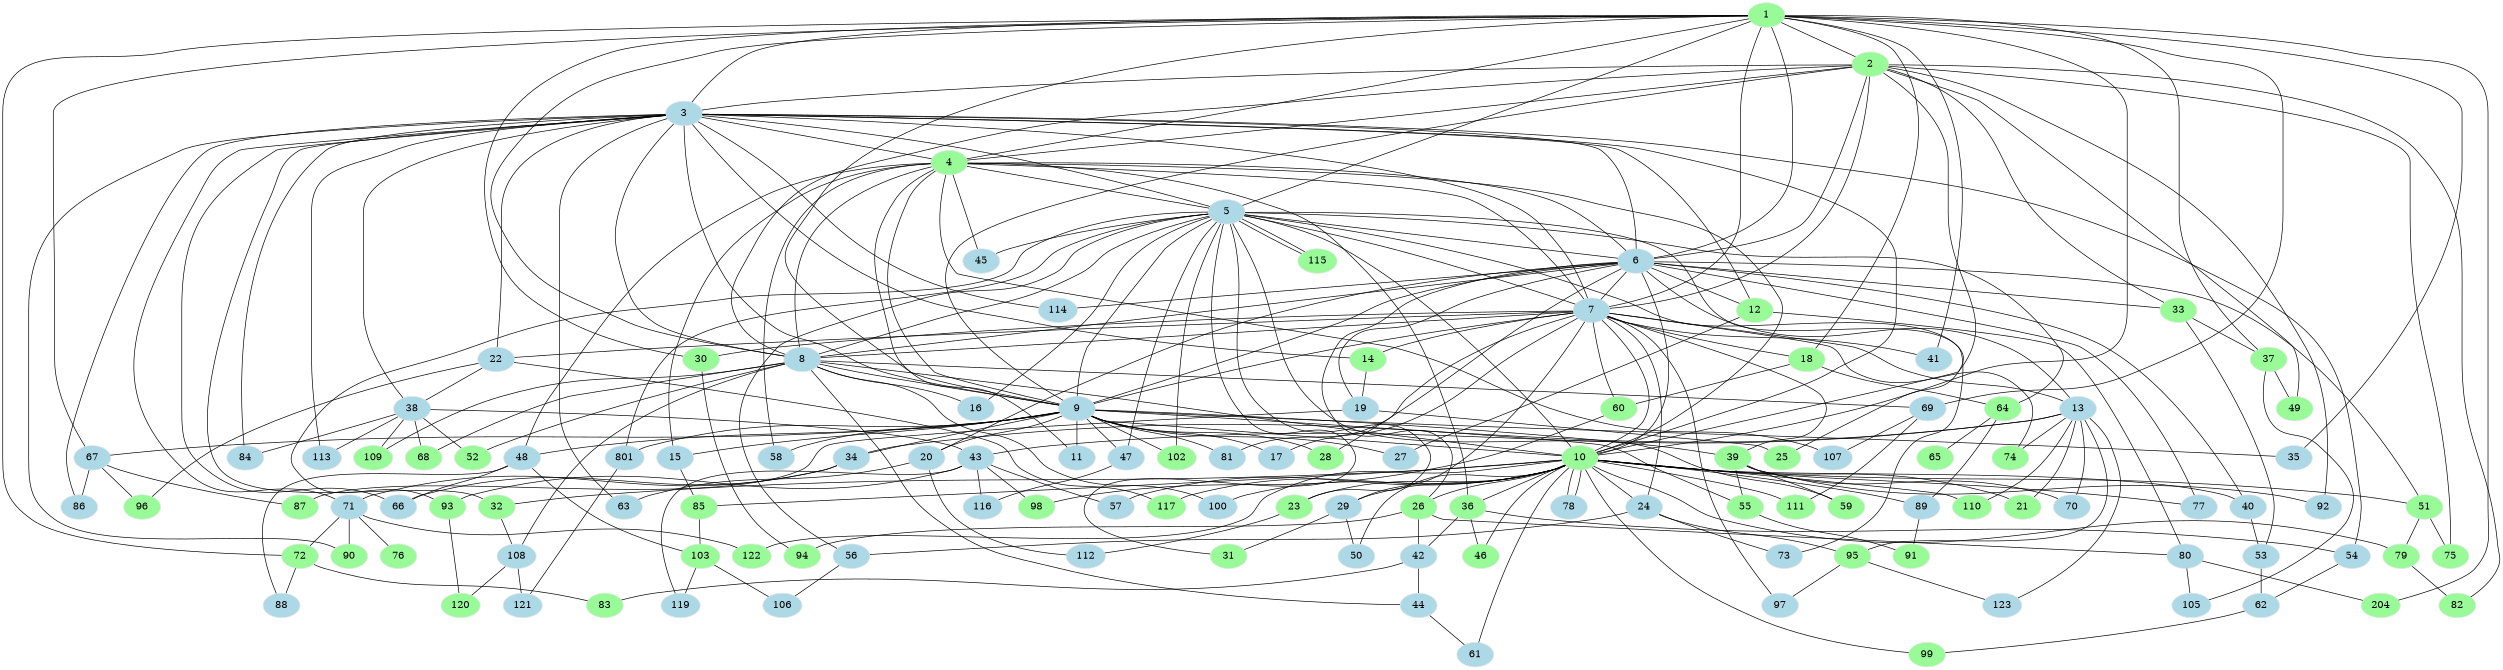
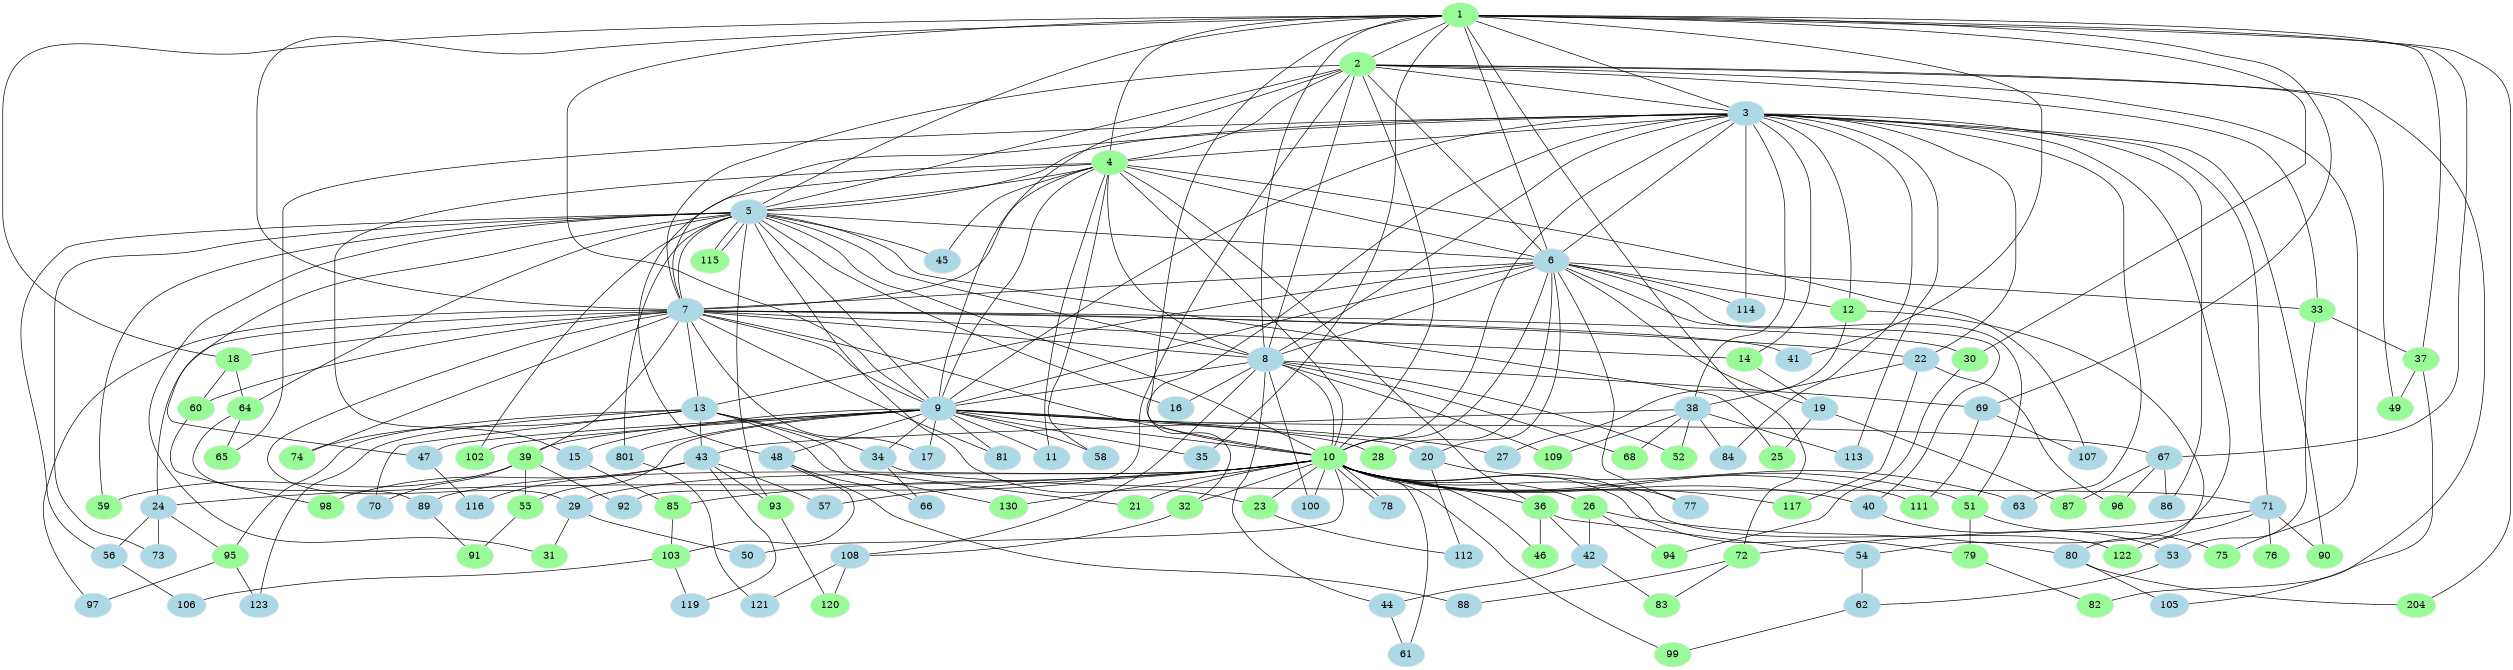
none -> (1053, 138)
(215, 200) -> (873, 139)
(1350, 334) -> none
(1972, 507) -> (1009, 507)
